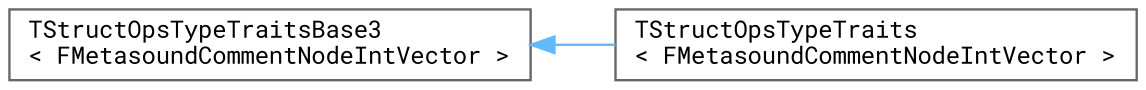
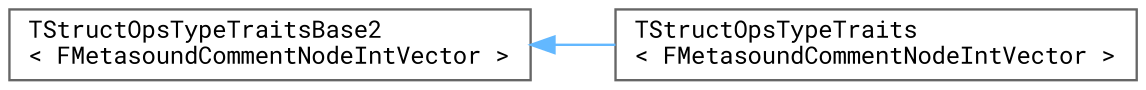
(270, 45) -> (270, 45)
